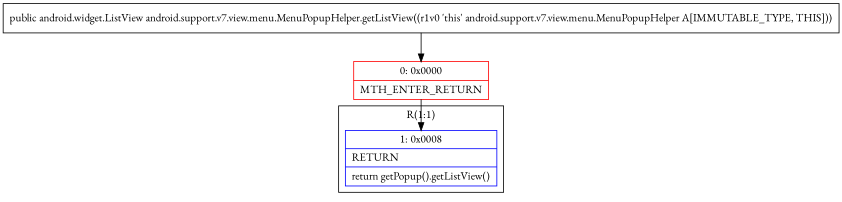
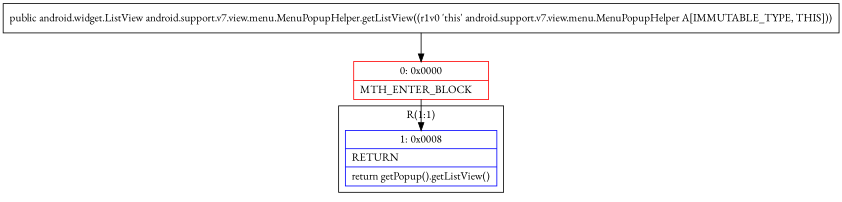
(421, 90) -> (416, 90)
